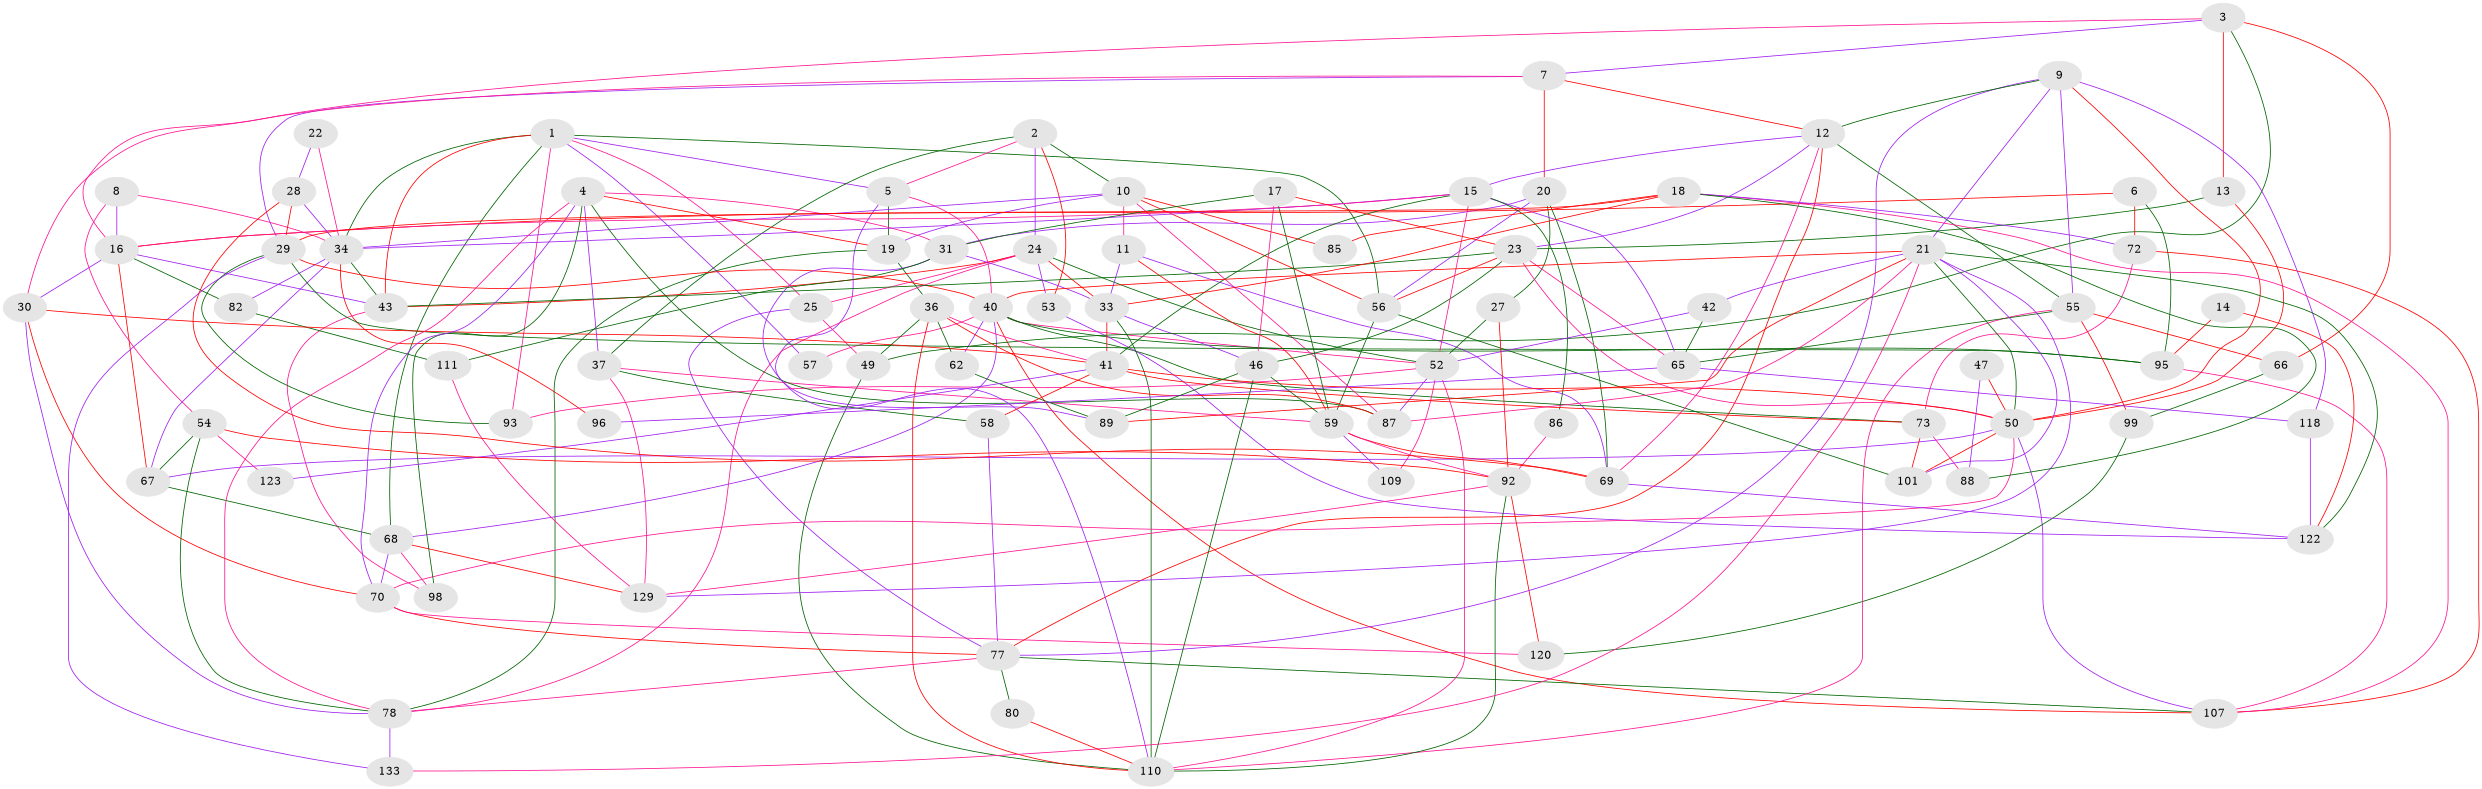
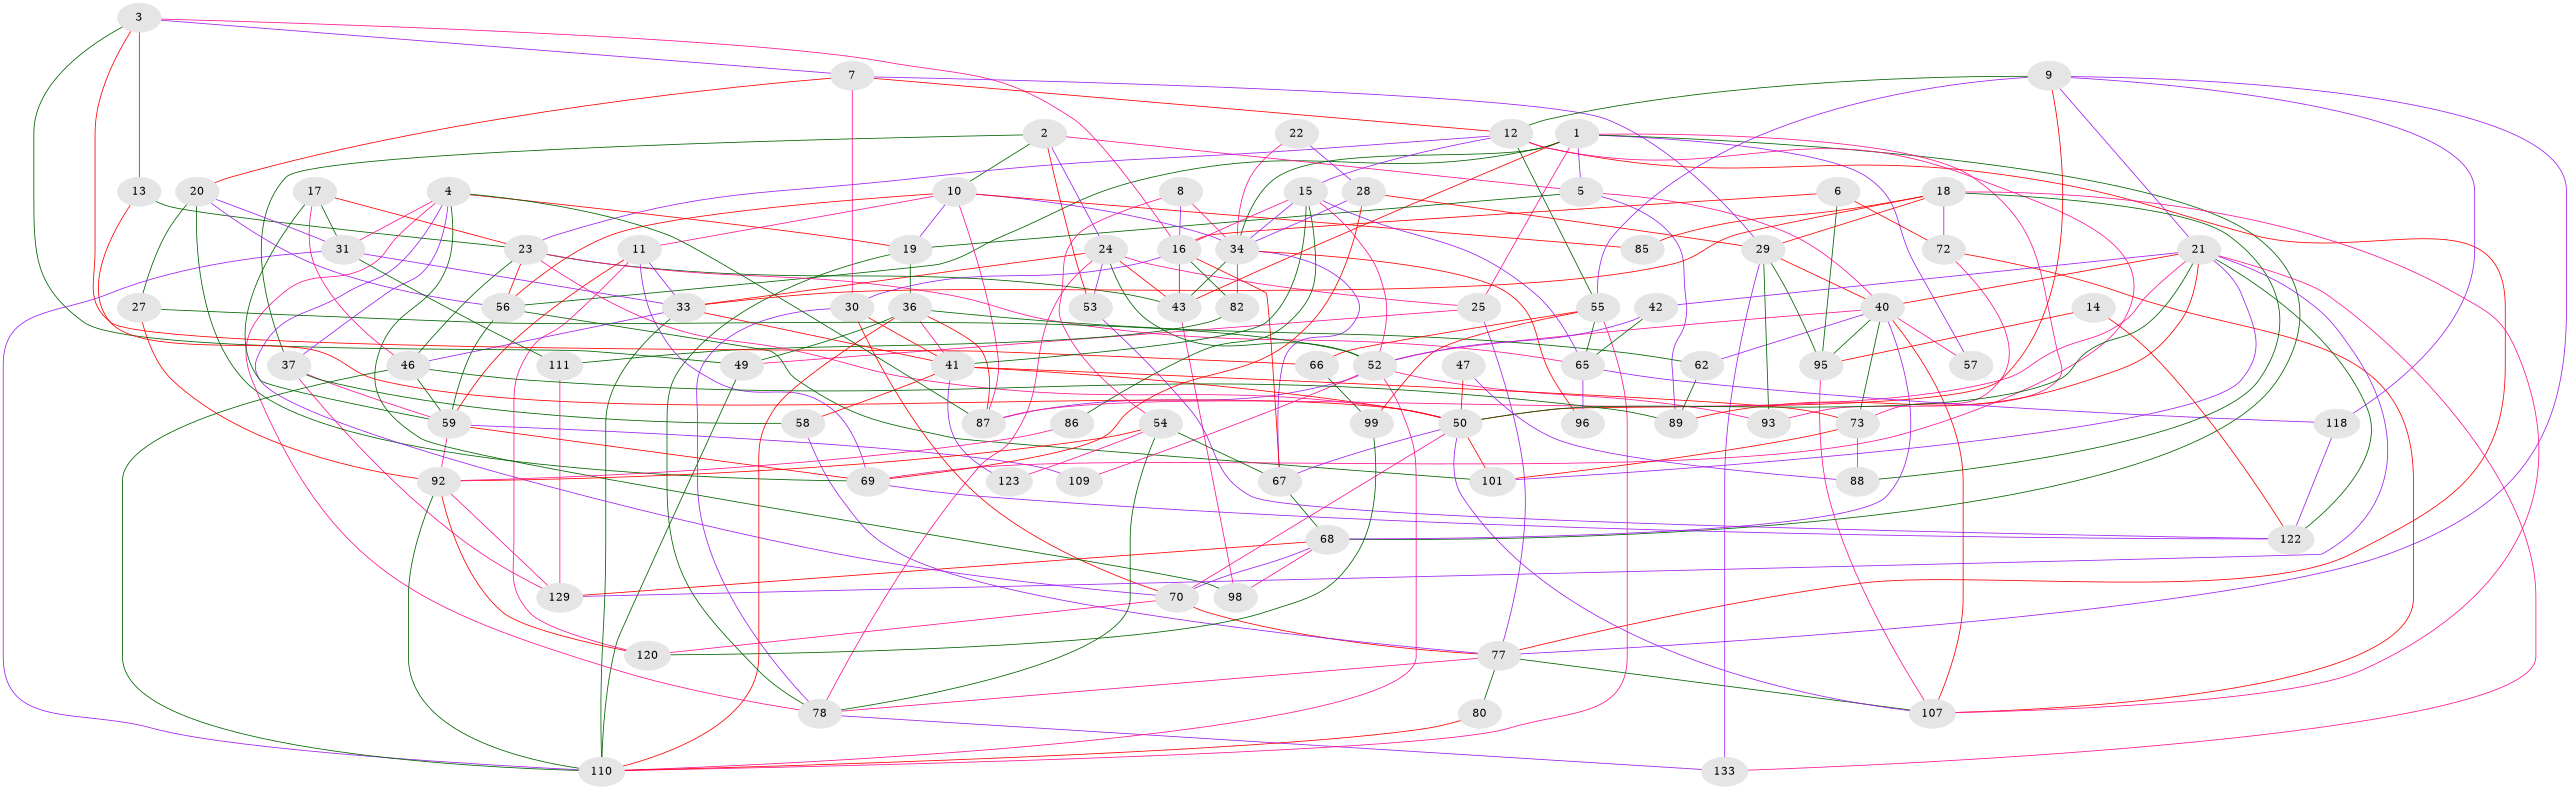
(251, 279) -> (1179, 279)
none -> (514, 468)
